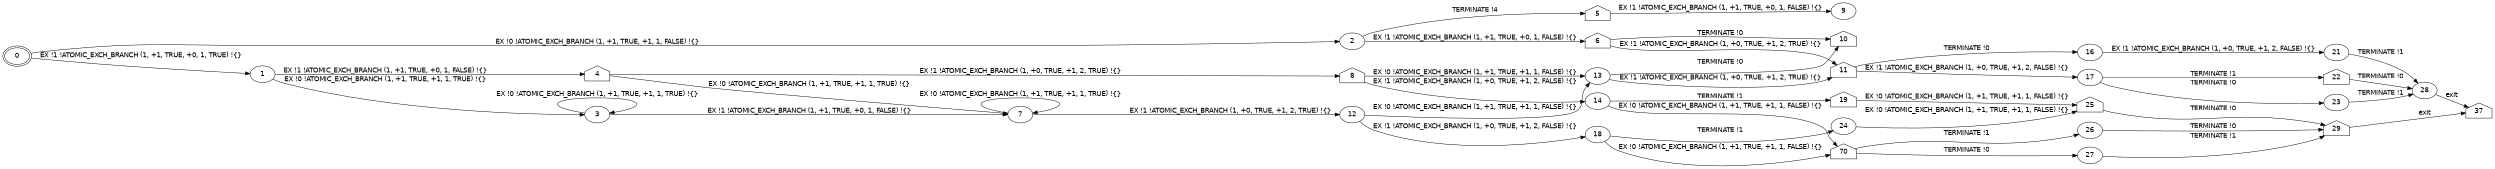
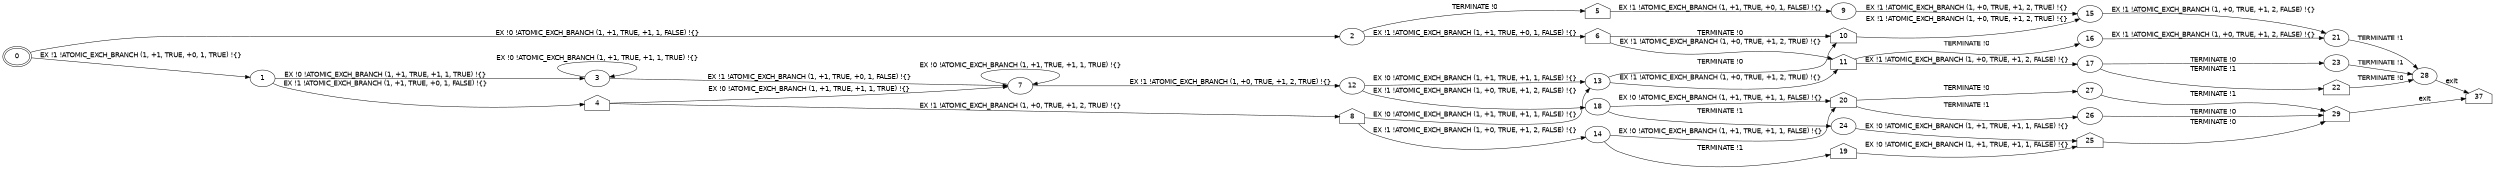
(1475, 10) -> (1475, 7)
none -> (2090, 14)
(1844, 152) -> (1844, 101)
